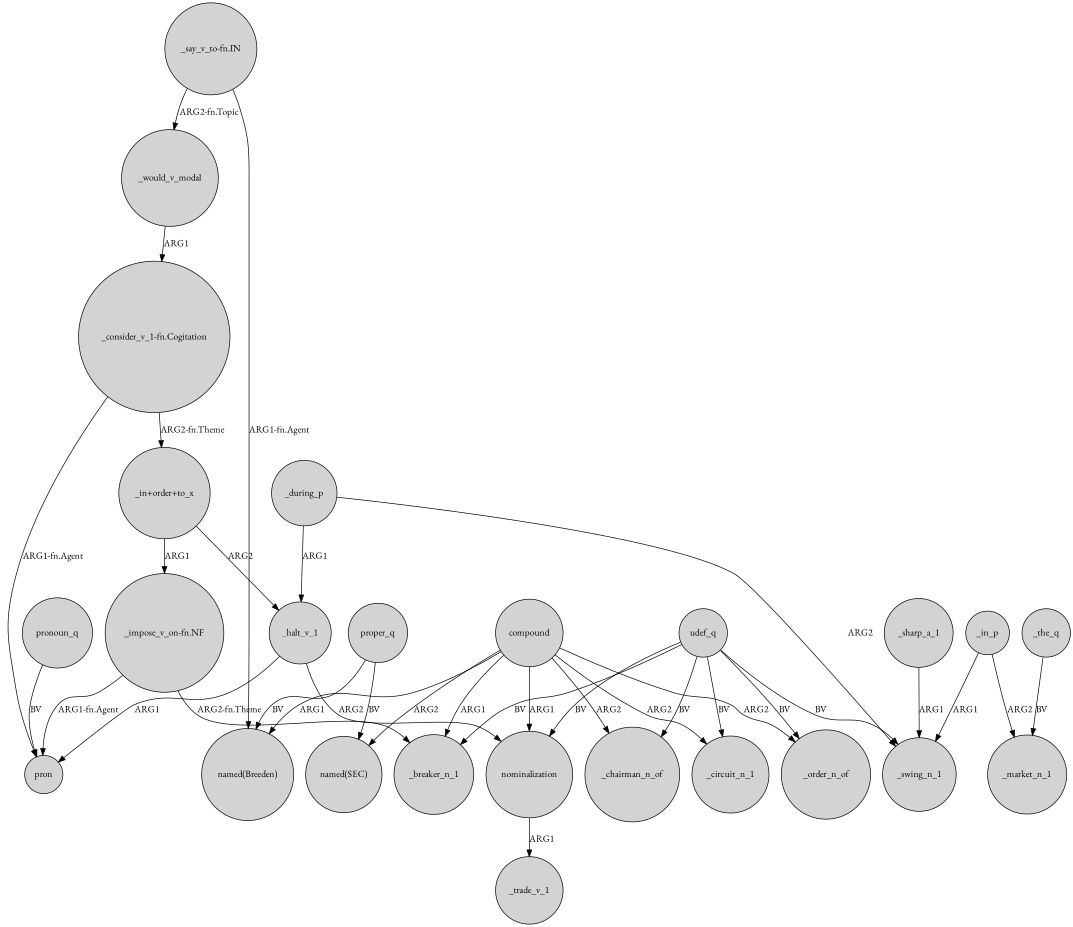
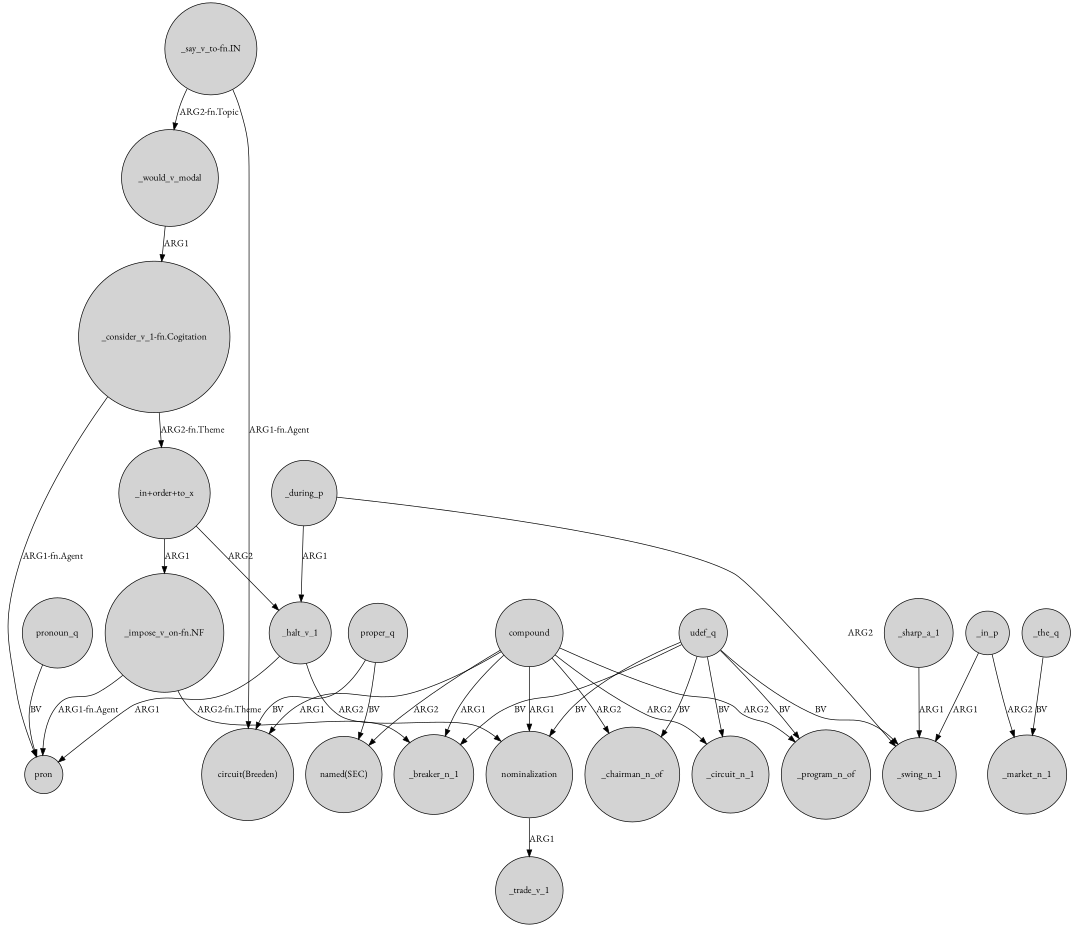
(248, 775) -> (248, 775)
(826, 775) -> (826, 775)
